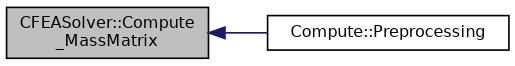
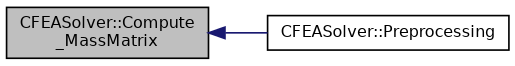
(388, 33) -> (388, 33)
